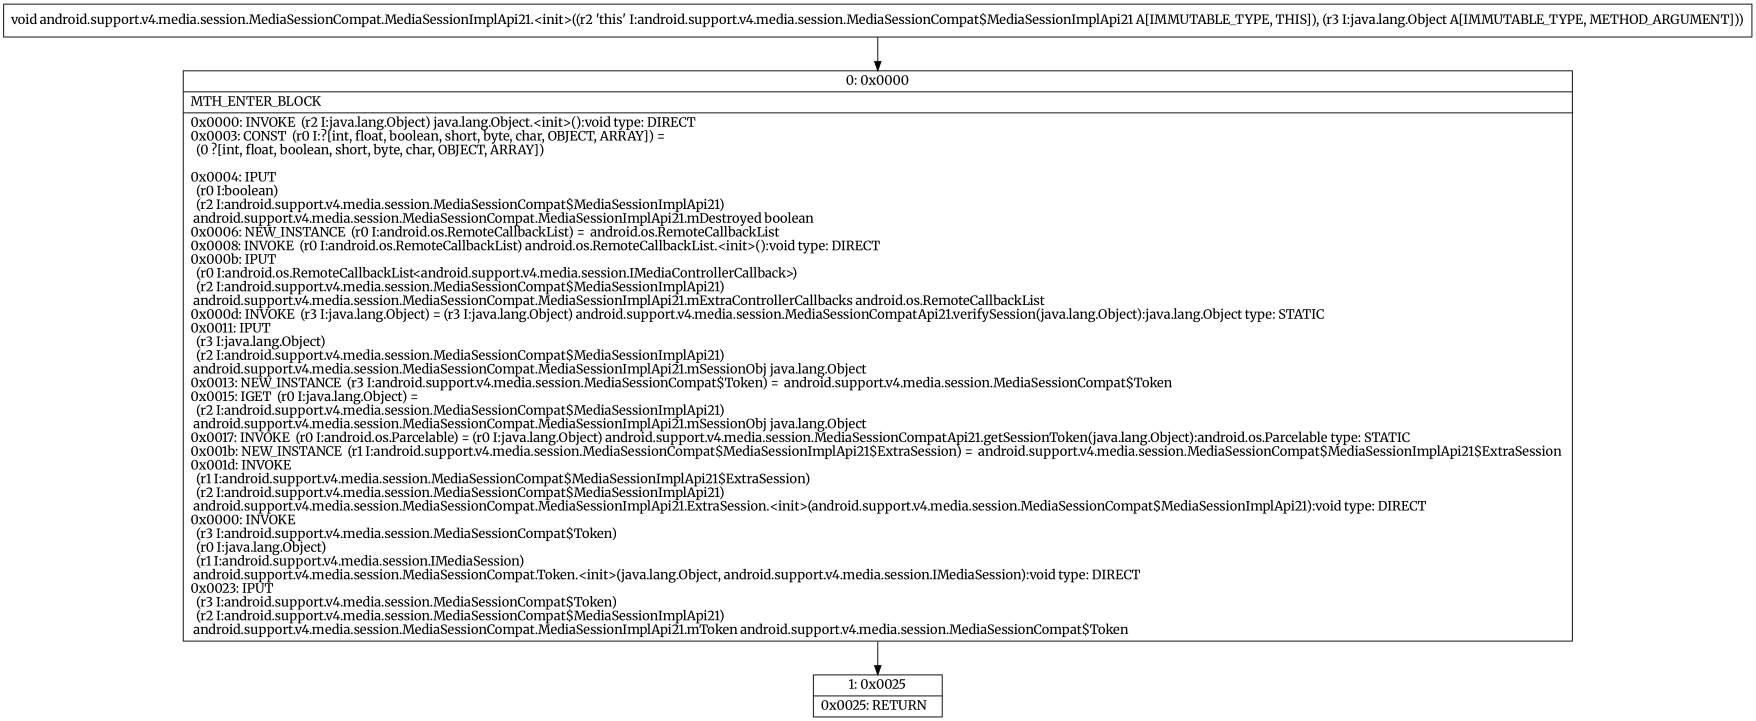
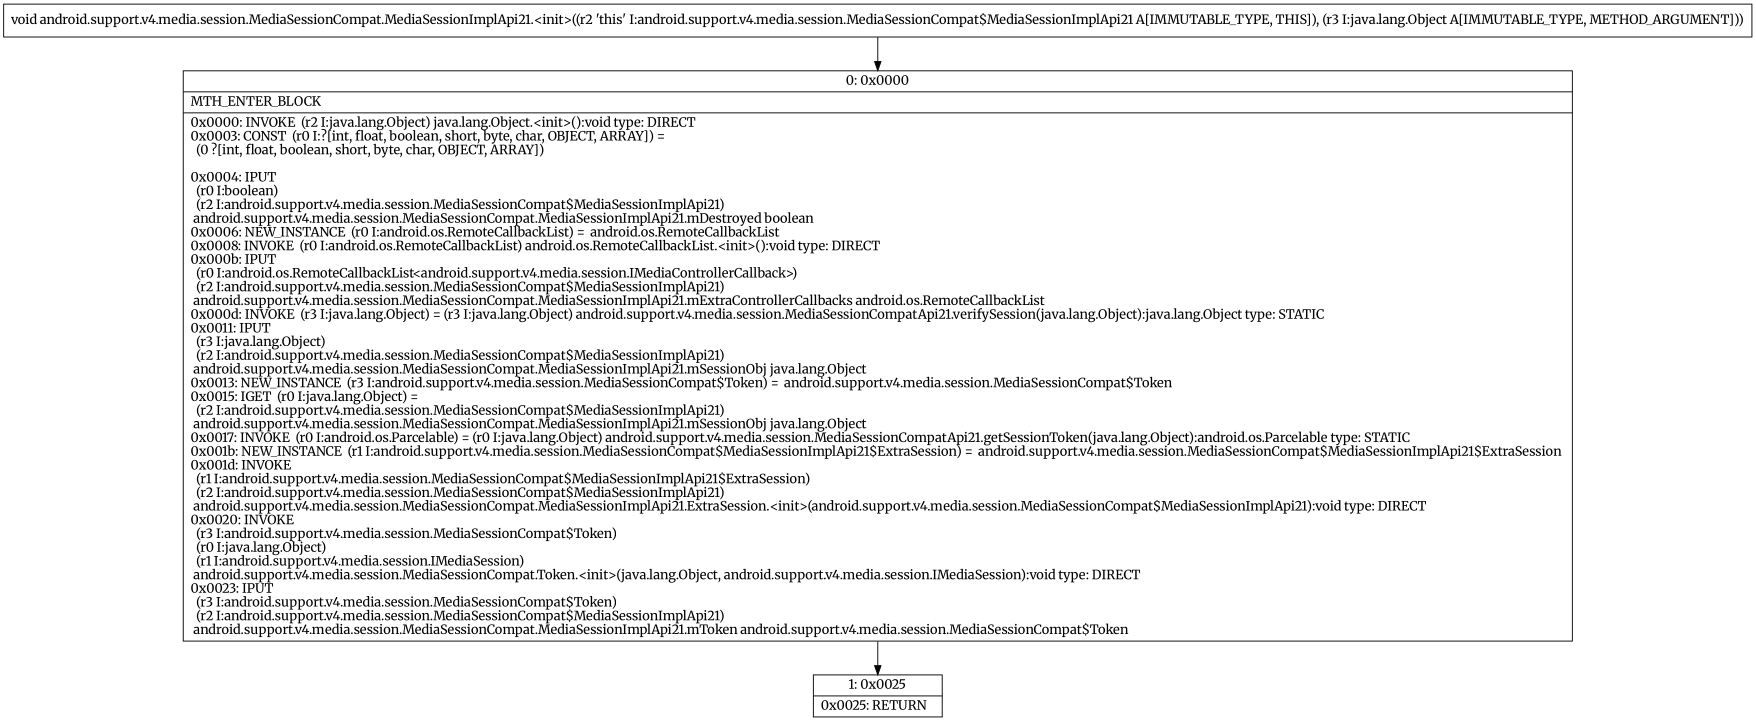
(246, 520) -> (245, 520)
